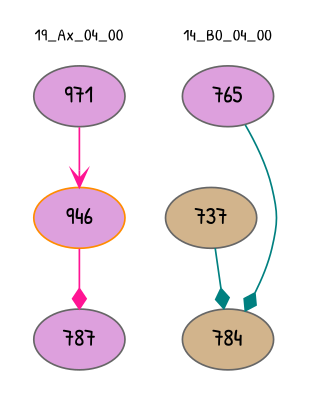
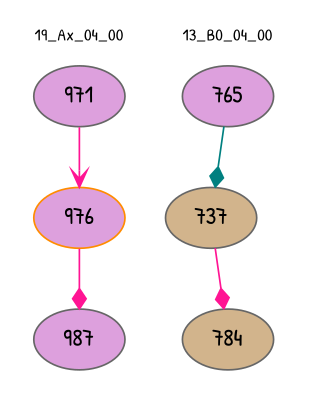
(228, 36) -> (228, 36)
(276, 208) -> (221, 147)
(79, 218) -> (79, 218)
(218, 268) -> (218, 268)
(79, 339) -> (79, 339)
